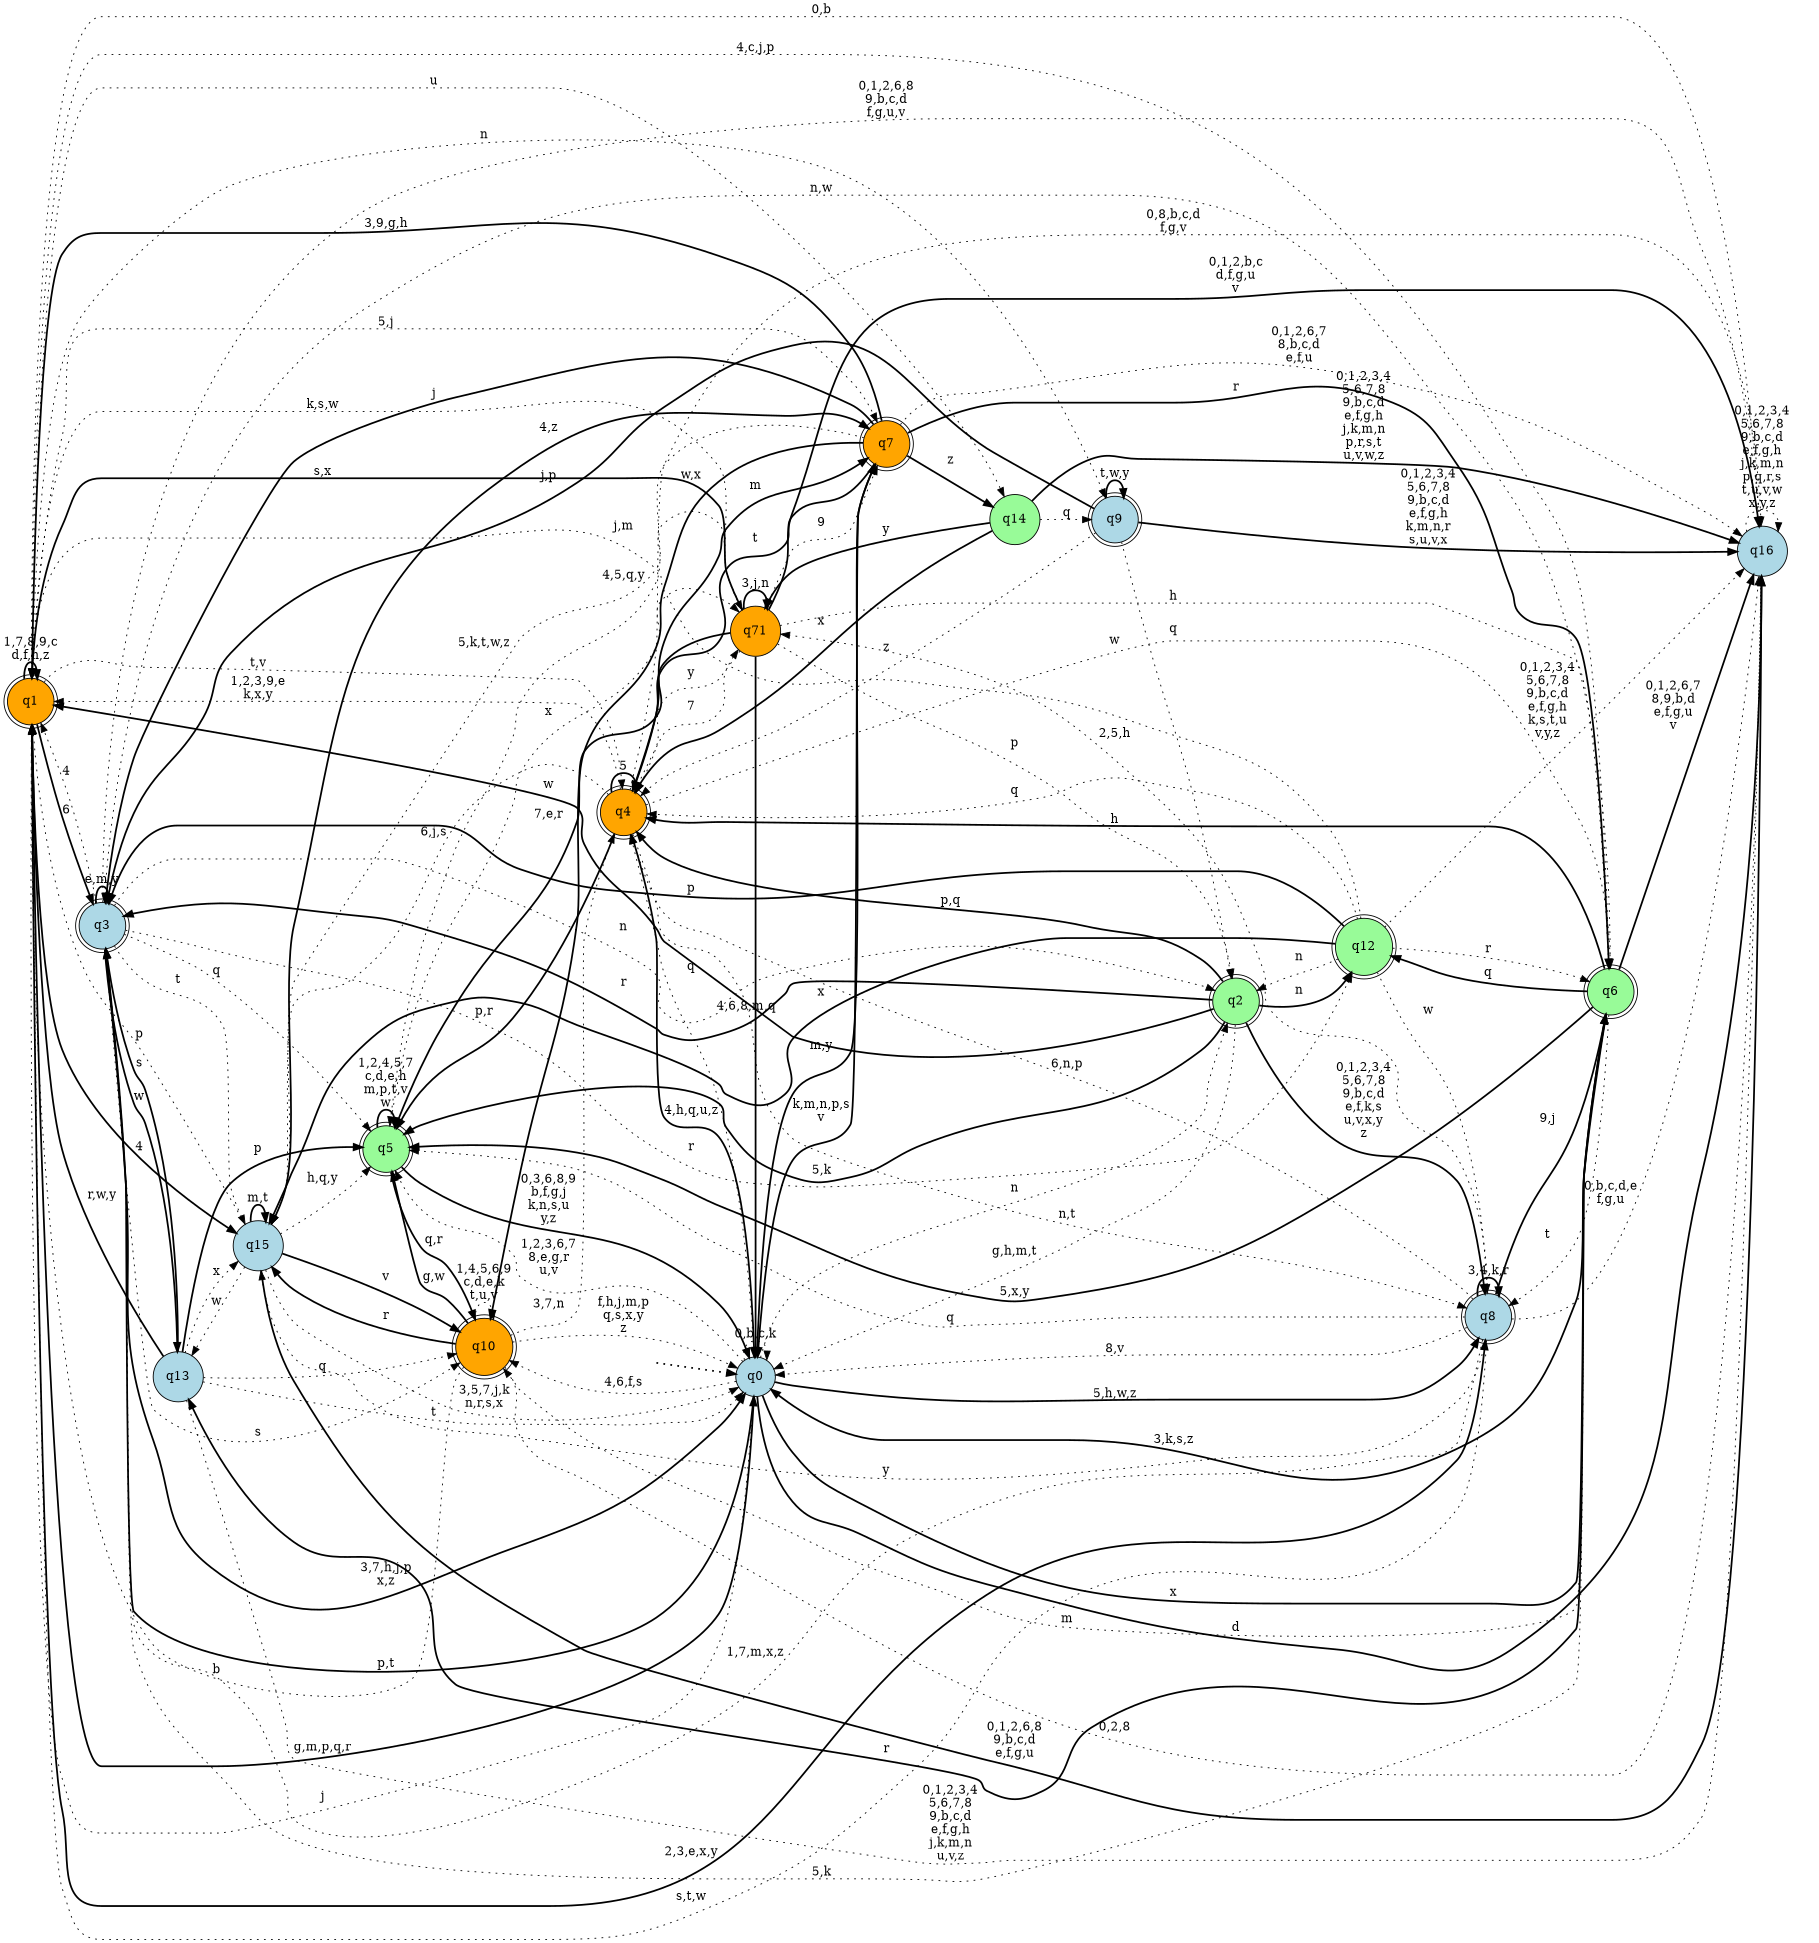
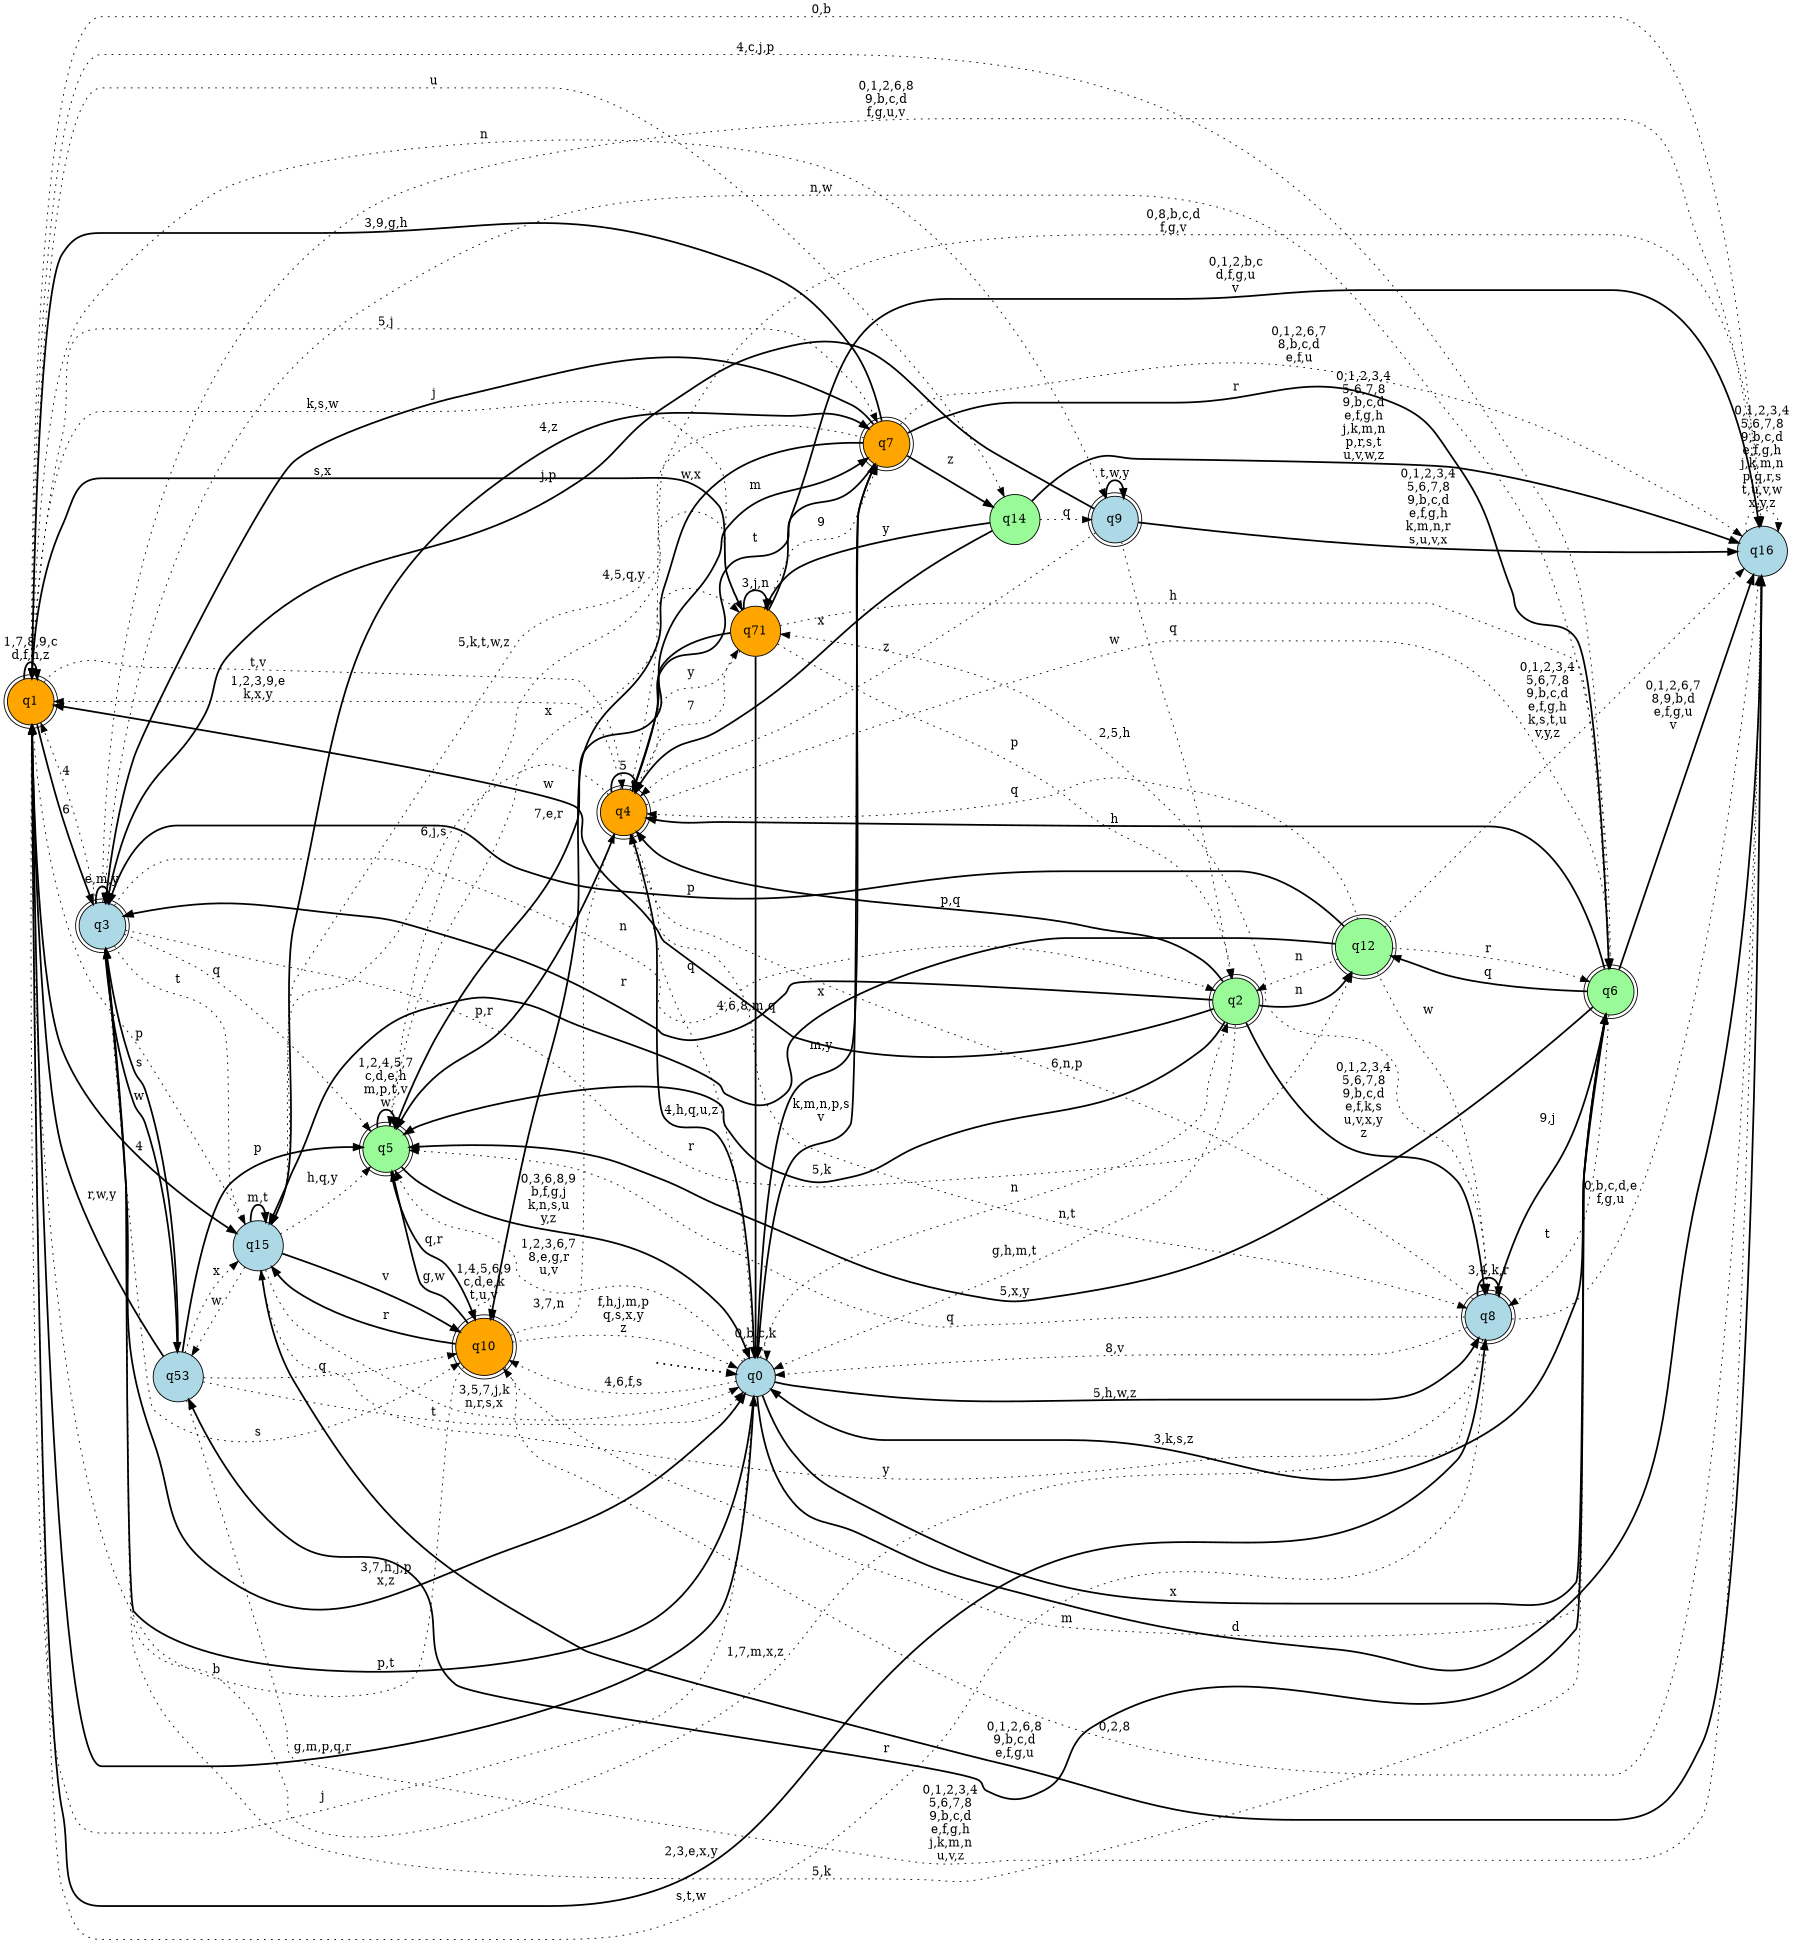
(685, 628) -> none
(178, 1377) -> (178, 1377)
